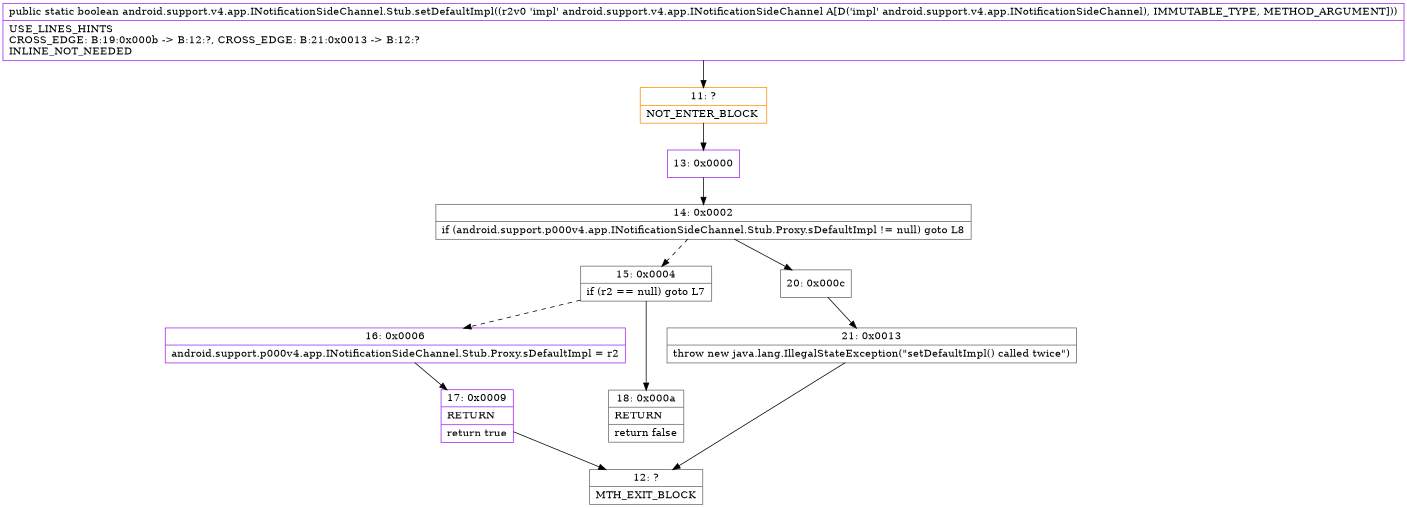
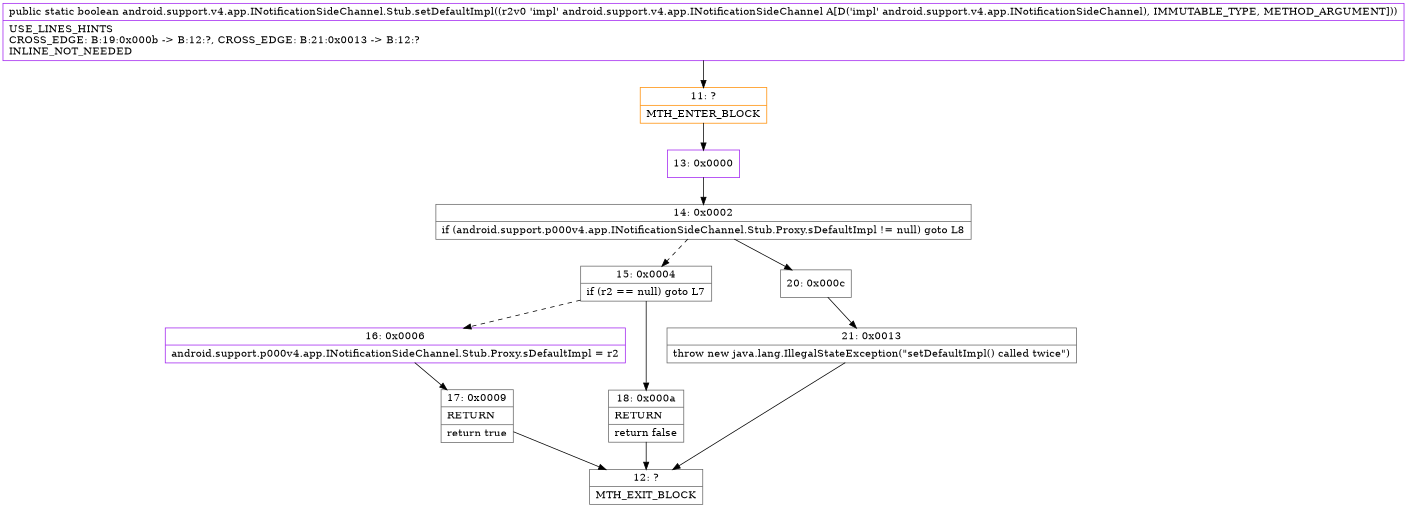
(702, 114) -> (704, 114)
(477, 416) -> (477, 416)
none -> (646, 452)
